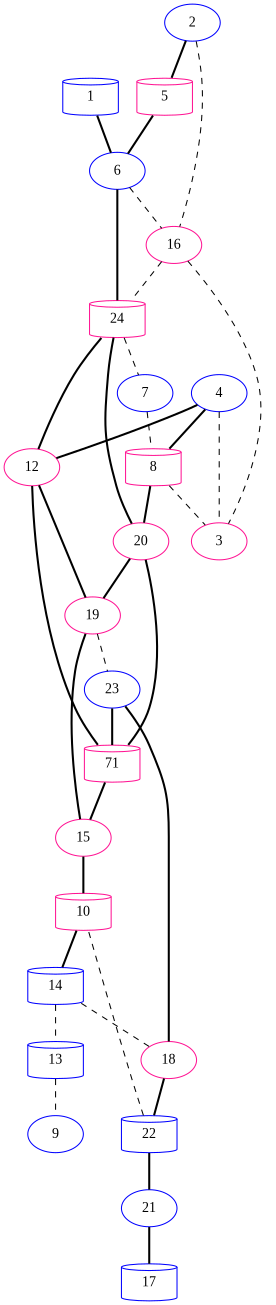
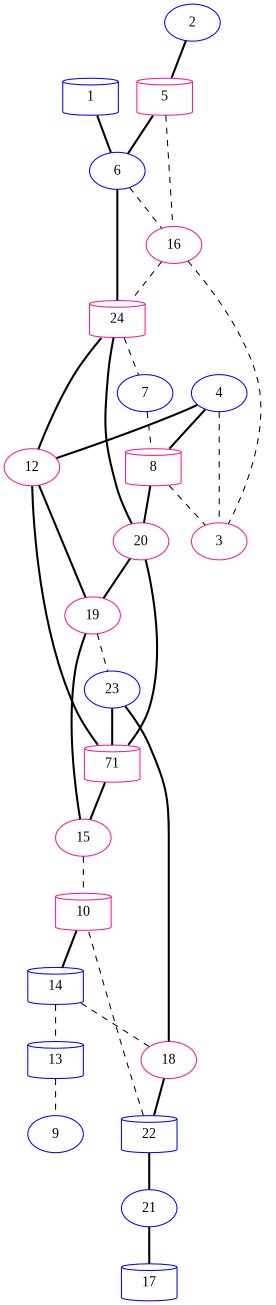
(200, 135) -> (169, 171)
(83, 875) -> (83, 875)
